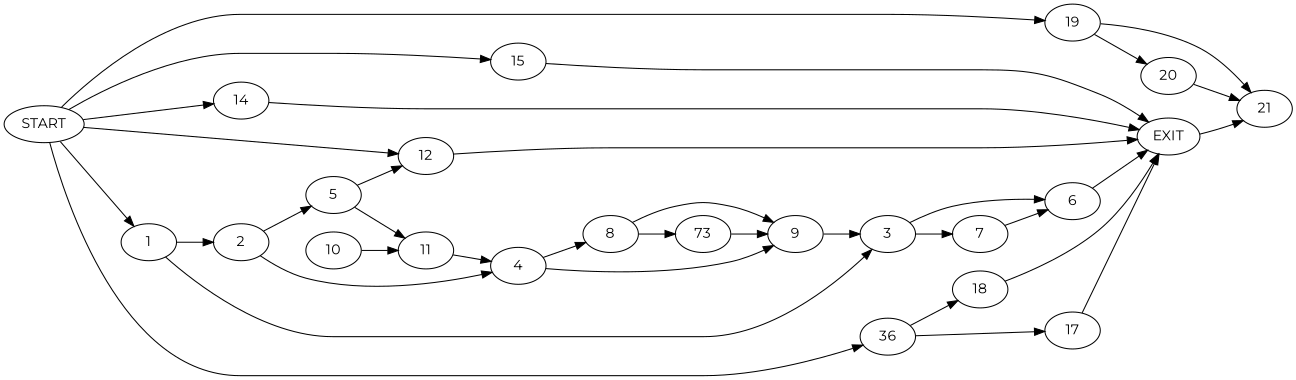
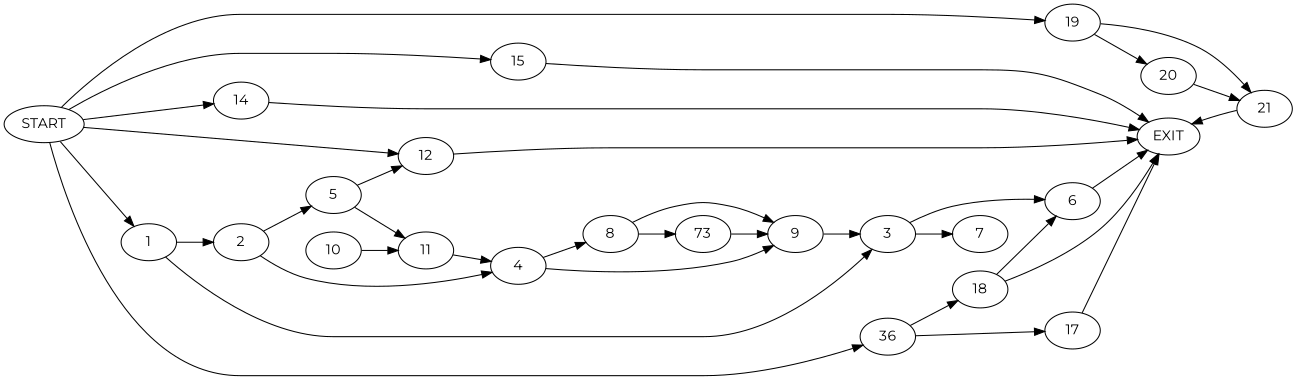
(1217, 130) -> (1219, 115)
(1022, 219) -> (1023, 249)
